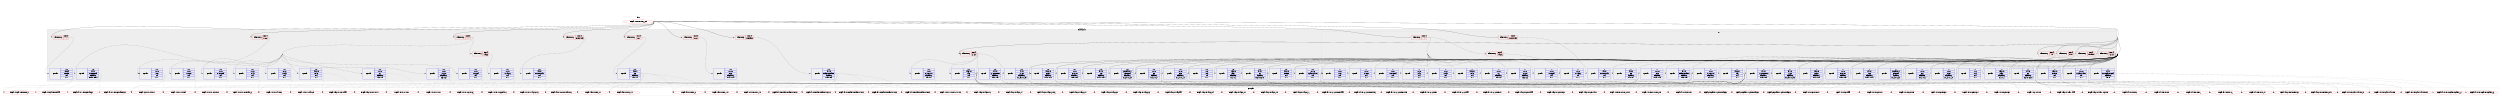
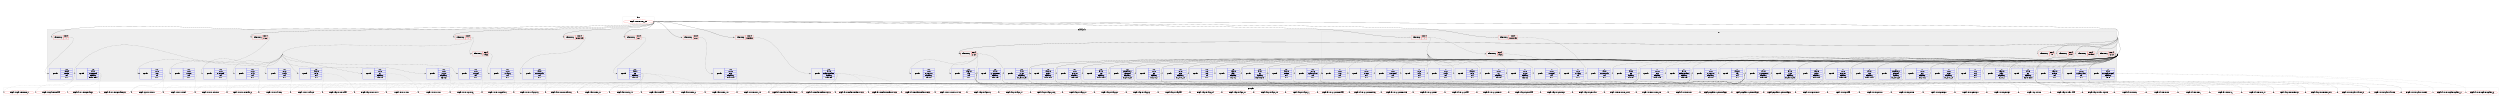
none -> (657, 93)
(2417, 93) -> (2417, 93)
